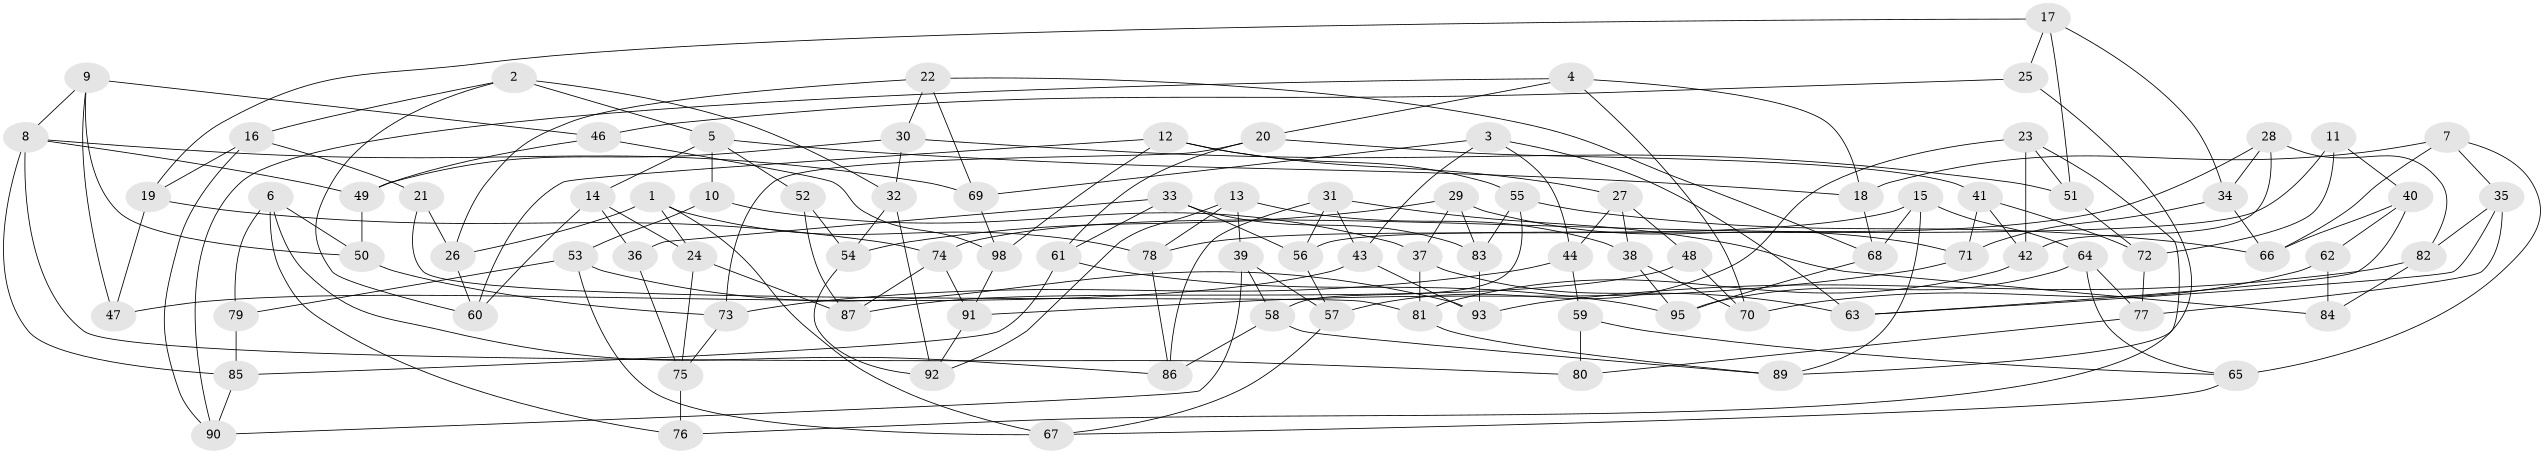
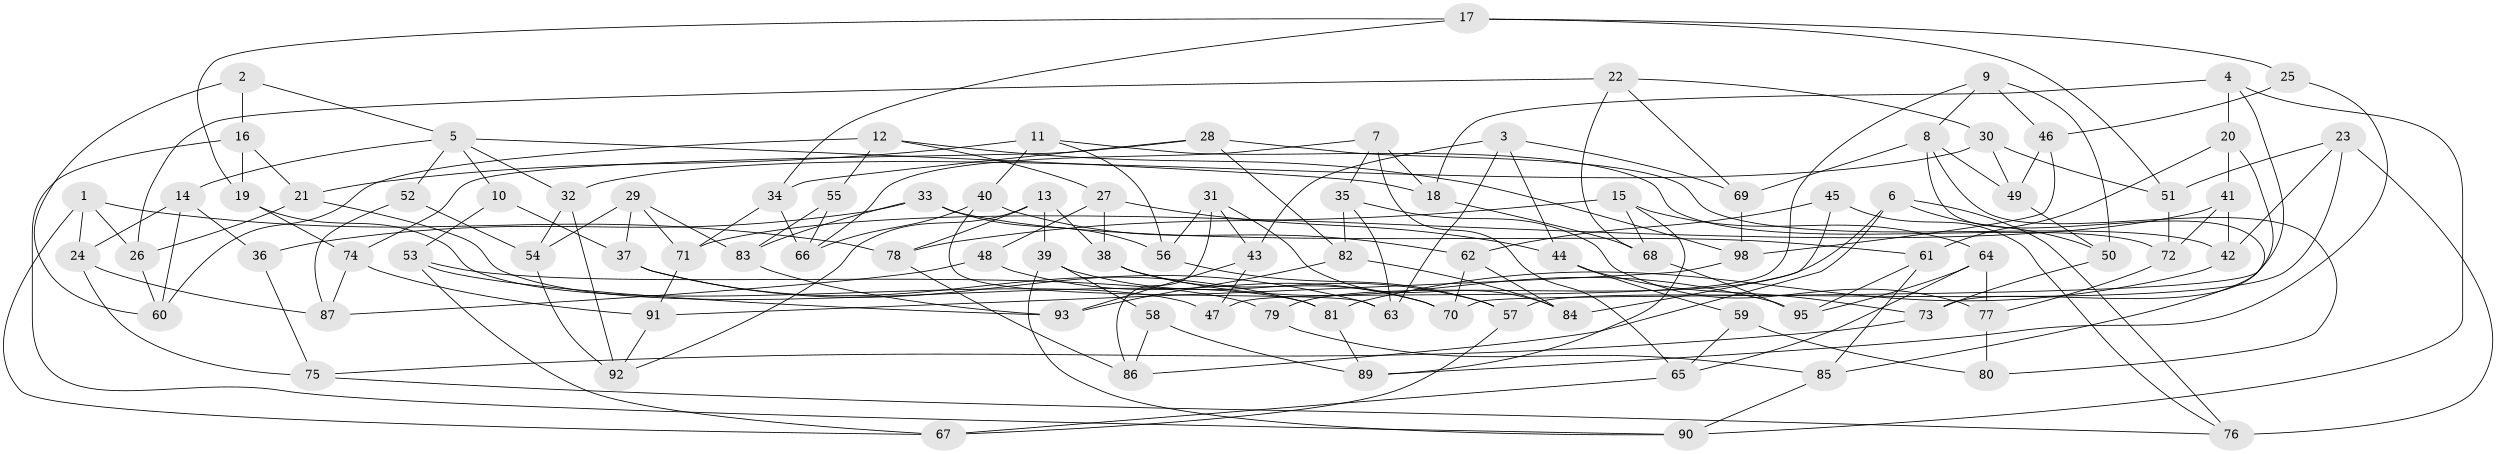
(714, 114) -> (531, 177)
none -> (496, 171)
none -> (1833, 197)
(1432, 293) -> none
